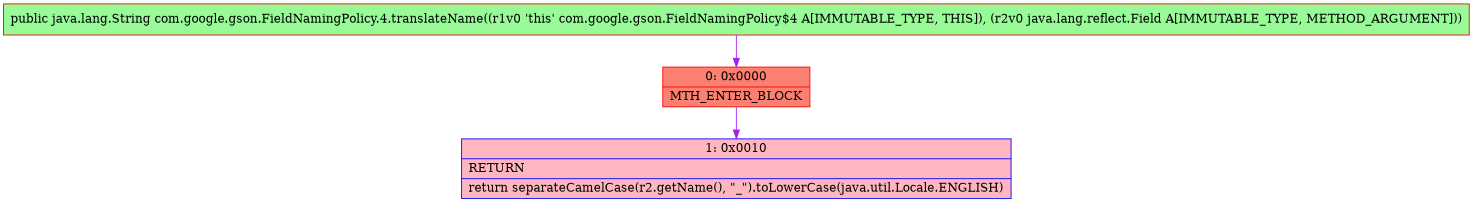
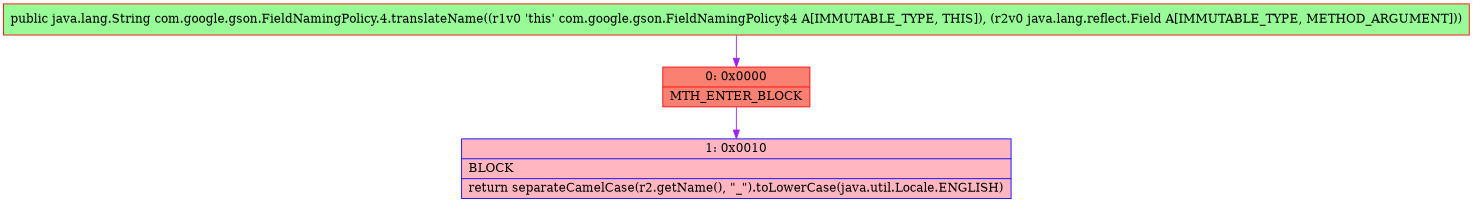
(497, 168) -> (491, 168)
